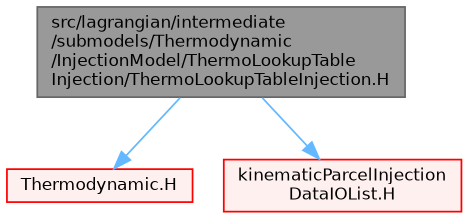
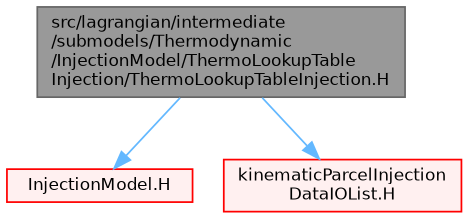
(100, 186) -> (100, 186)
